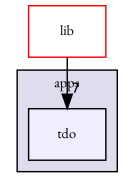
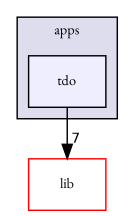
(67, 79) -> (67, 128)
